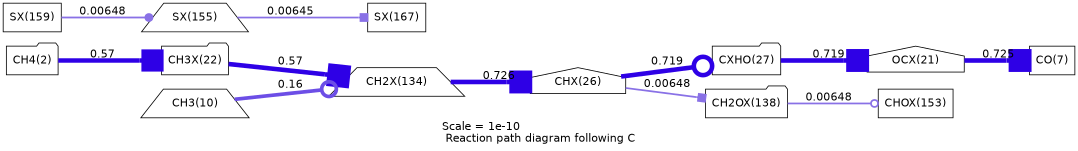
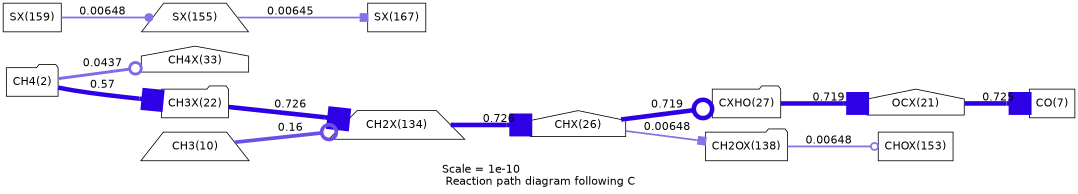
none -> (195, 60)
(289, 62) -> (289, 105)
